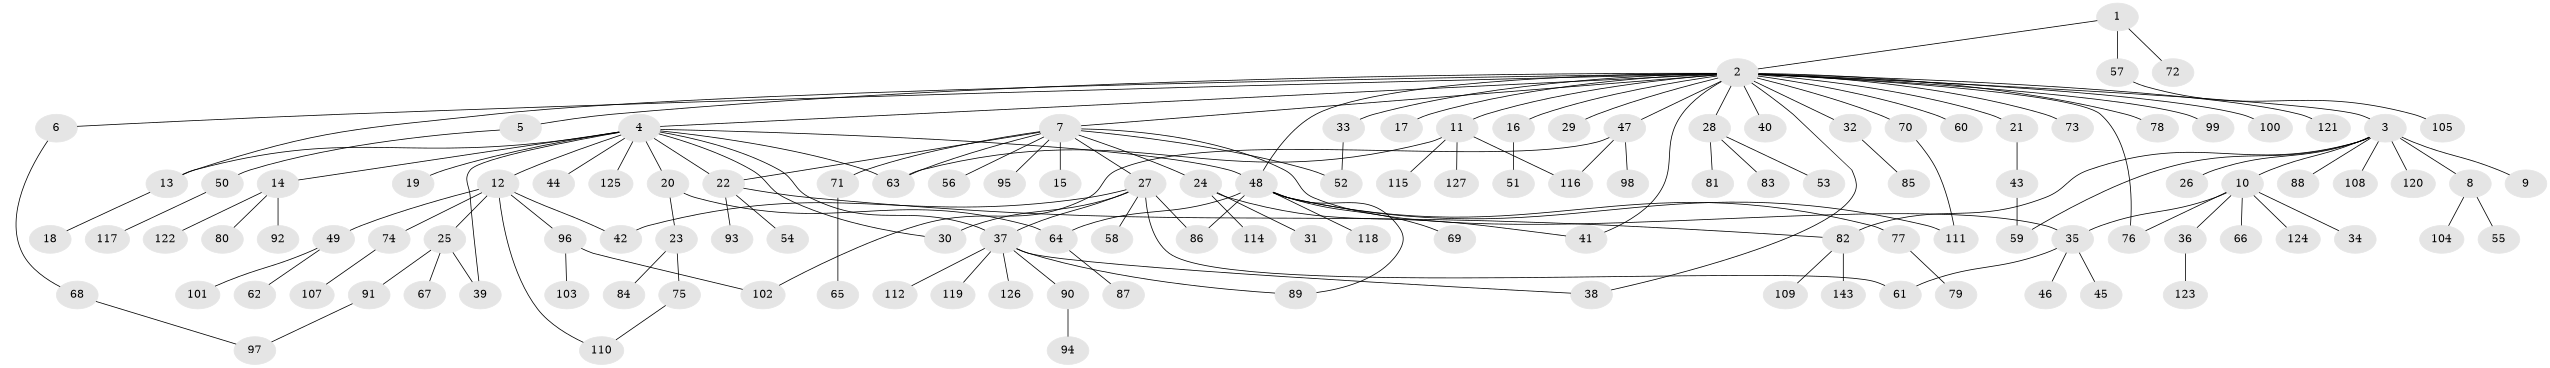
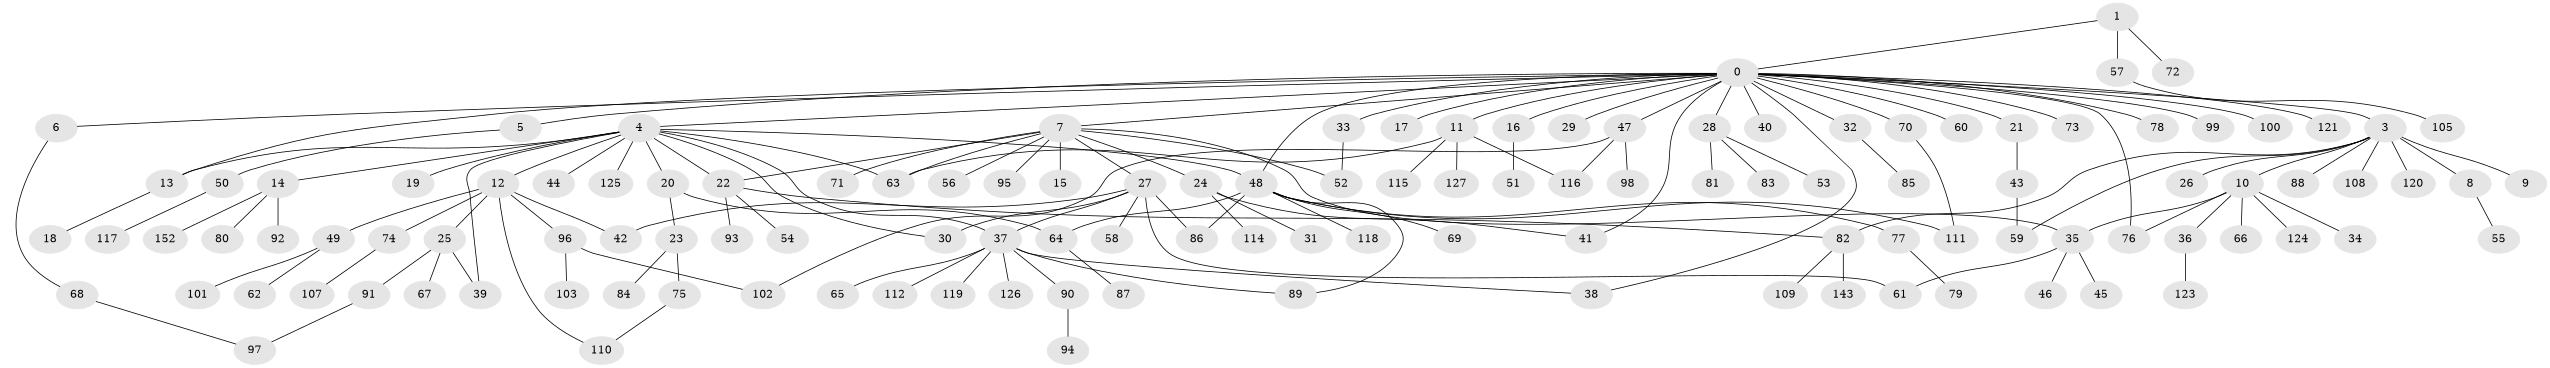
(1738, 73) -> (1738, 73)
(165, 239) -> (165, 239)
(838, 239) -> (919, 267)
(2442, 239) -> none
